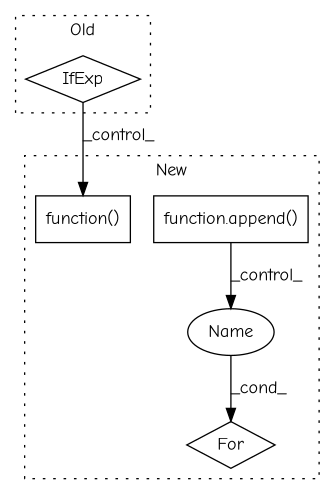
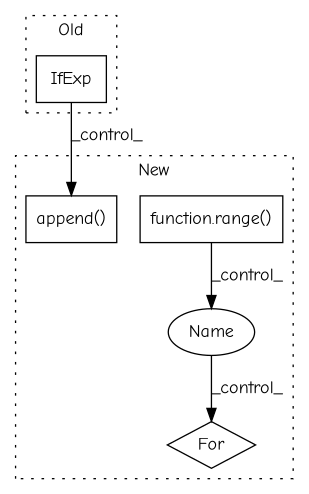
(83, 79) -> (71, 79)
(83, 219) -> (71, 219)
(231, 219) -> (211, 219)
(259, 389) -> (247, 389)
